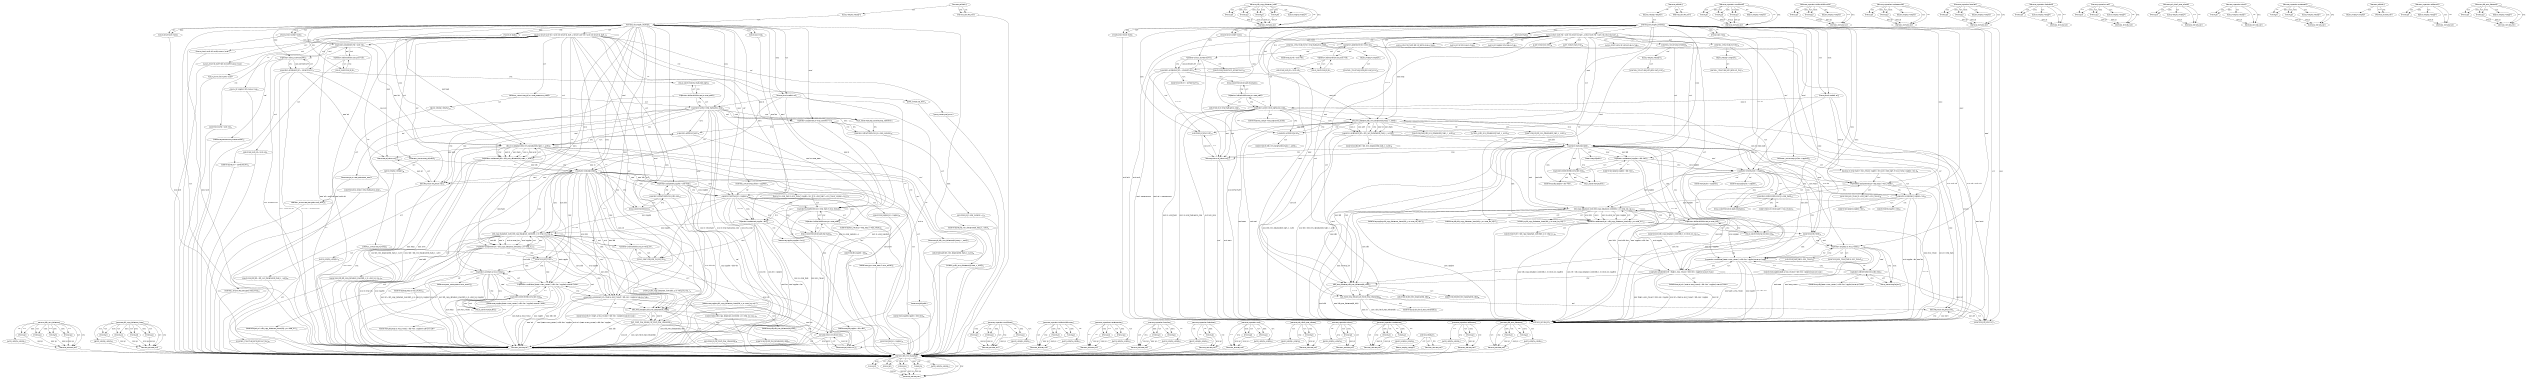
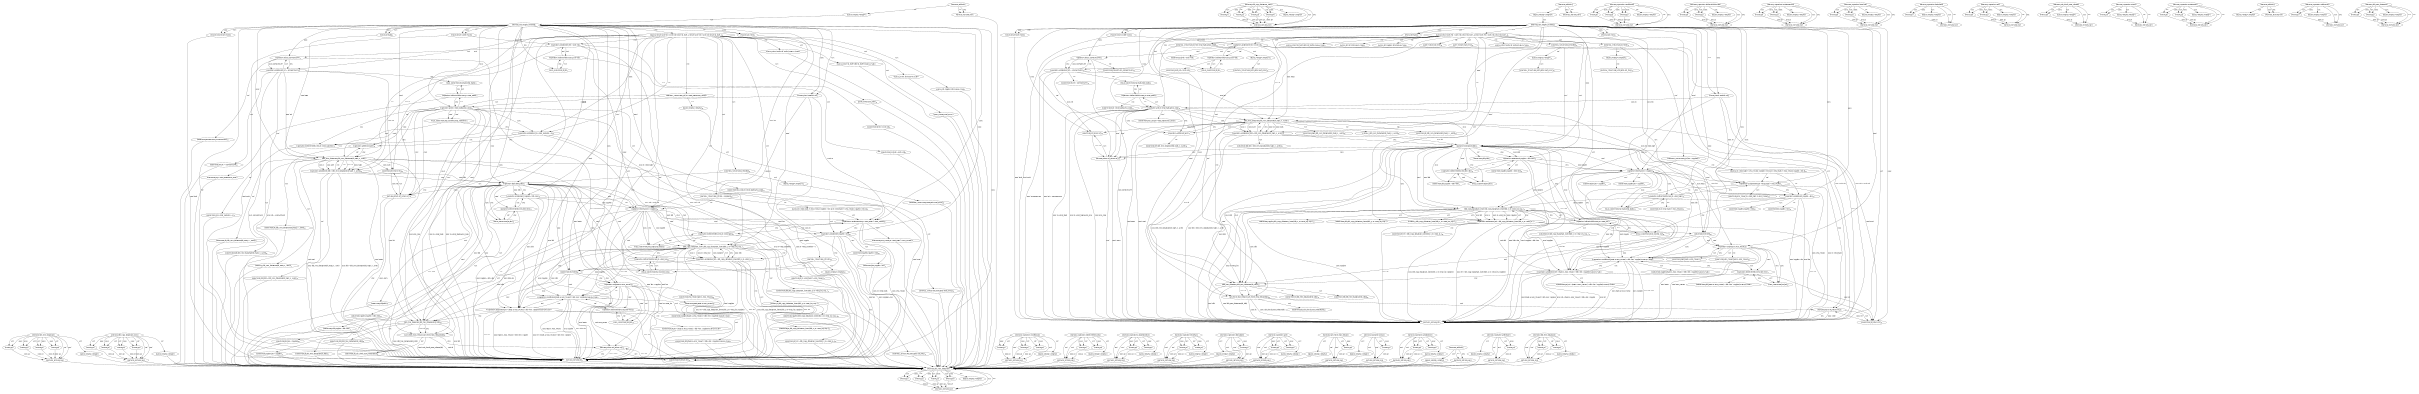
(850, 125) -> (492, 127)
